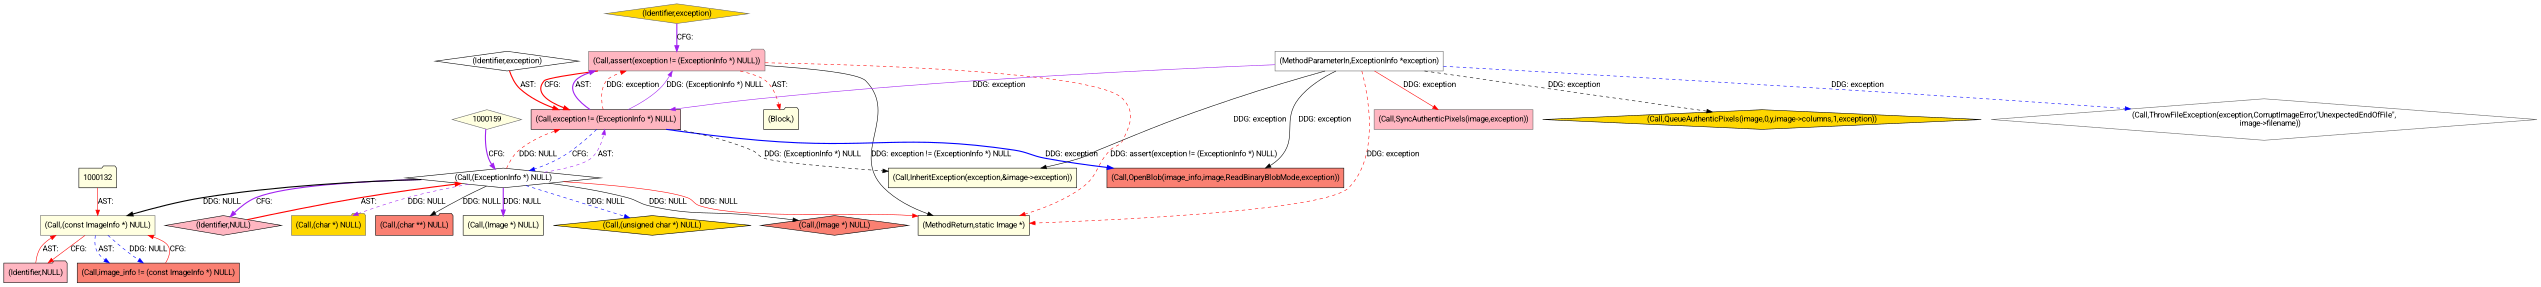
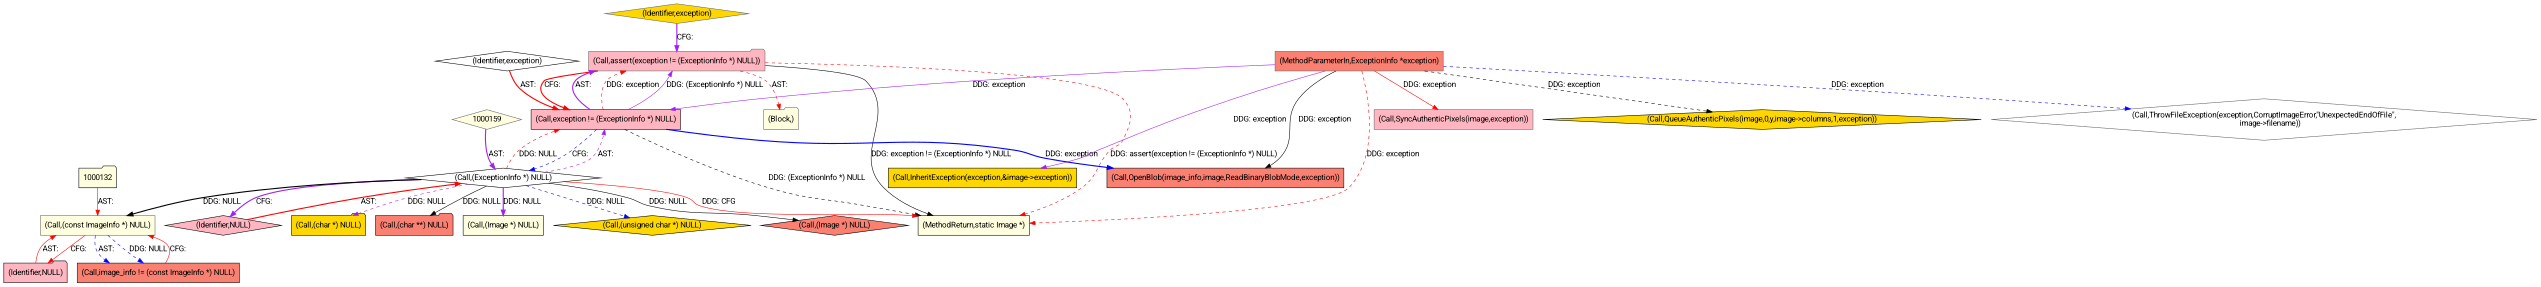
(1359, 61) -> (1359, 61)
(1184, 116) -> (1184, 116)
(781, 120) -> (781, 120)
(498, 154) -> (498, 154)
(778, 161) -> (766, 187)
(982, 178) -> (982, 178)
(719, 202) -> (719, 202)
(329, 225) -> (329, 225)
